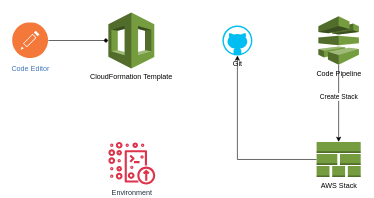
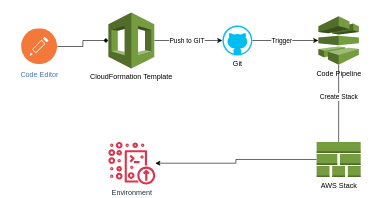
(30, 41) -> (39, 47)
none -> (186, 41)
none -> (283, 41)
(237, 110) -> (237, 159)
(339, 136) -> (339, 138)
